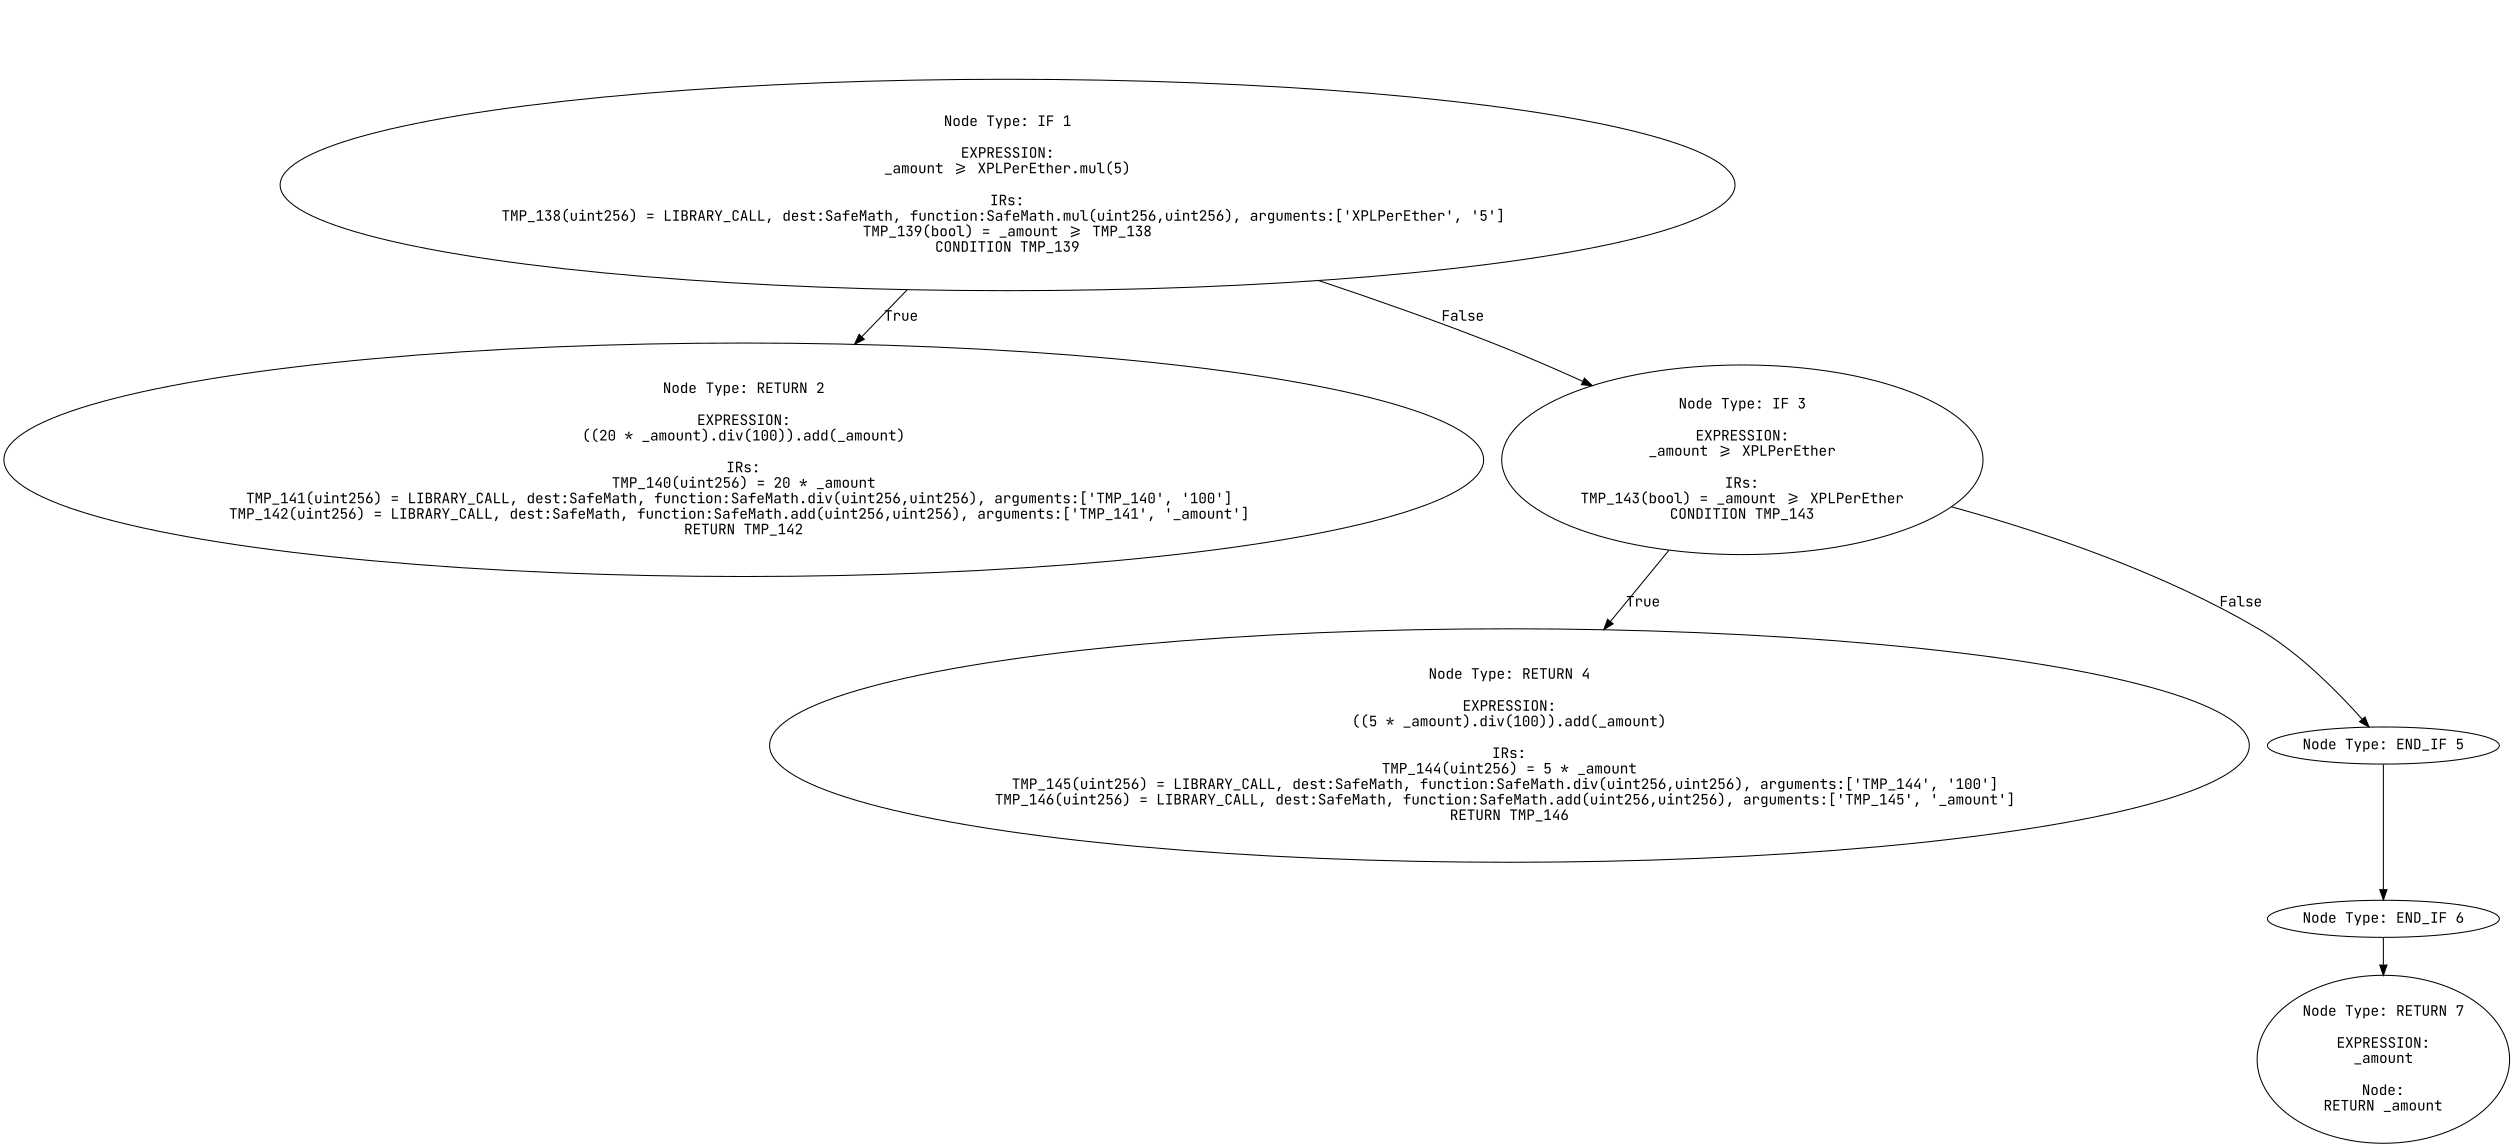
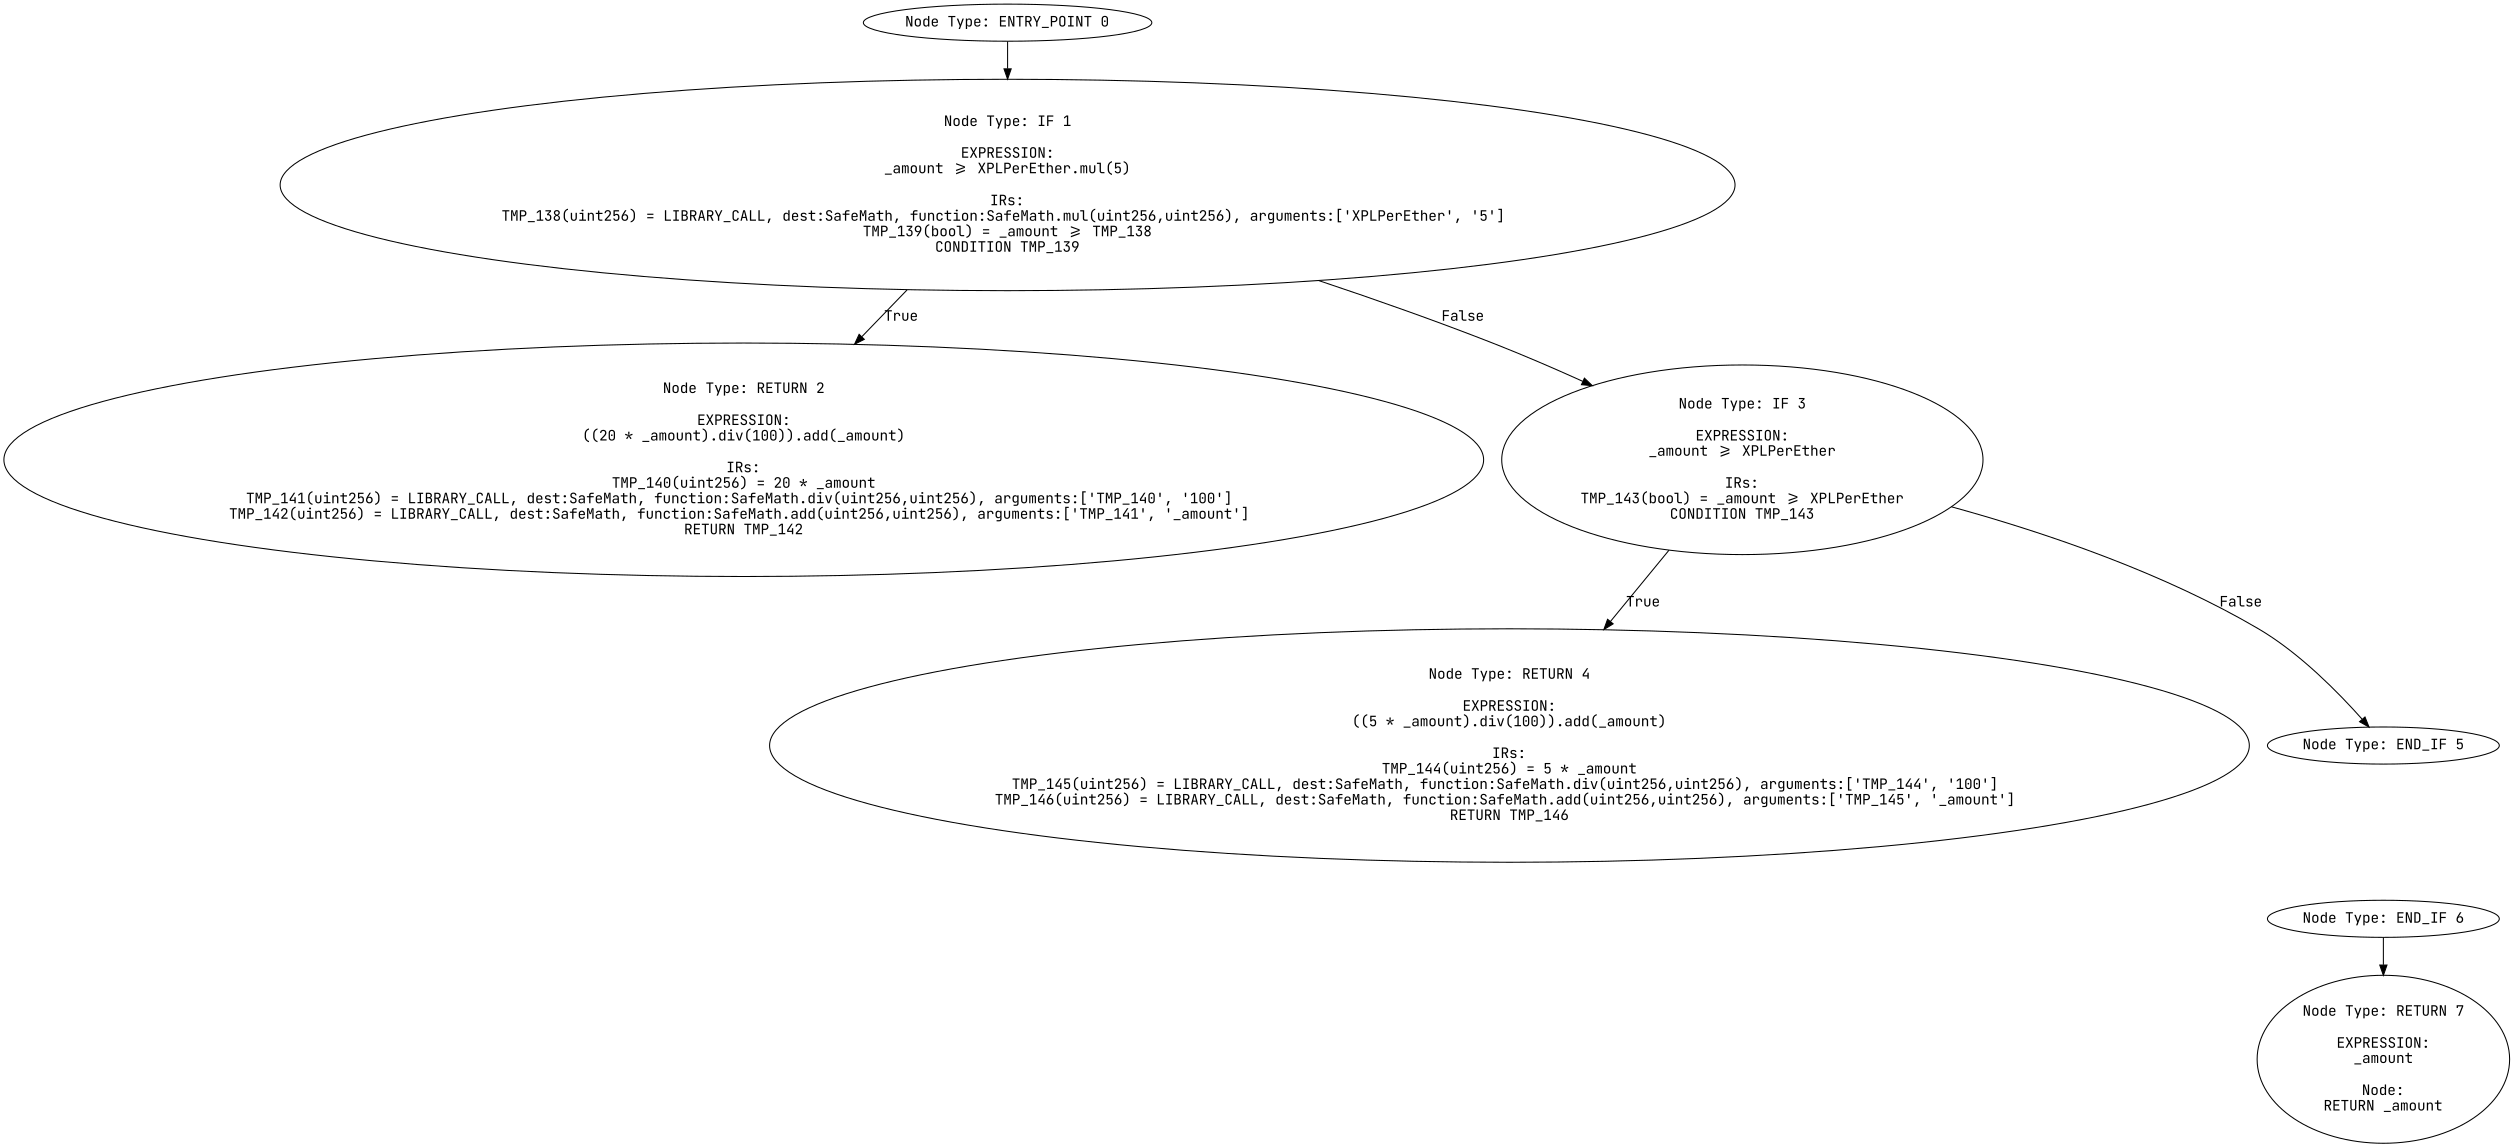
none -> (1008, 23)
(2383, 827) -> none
